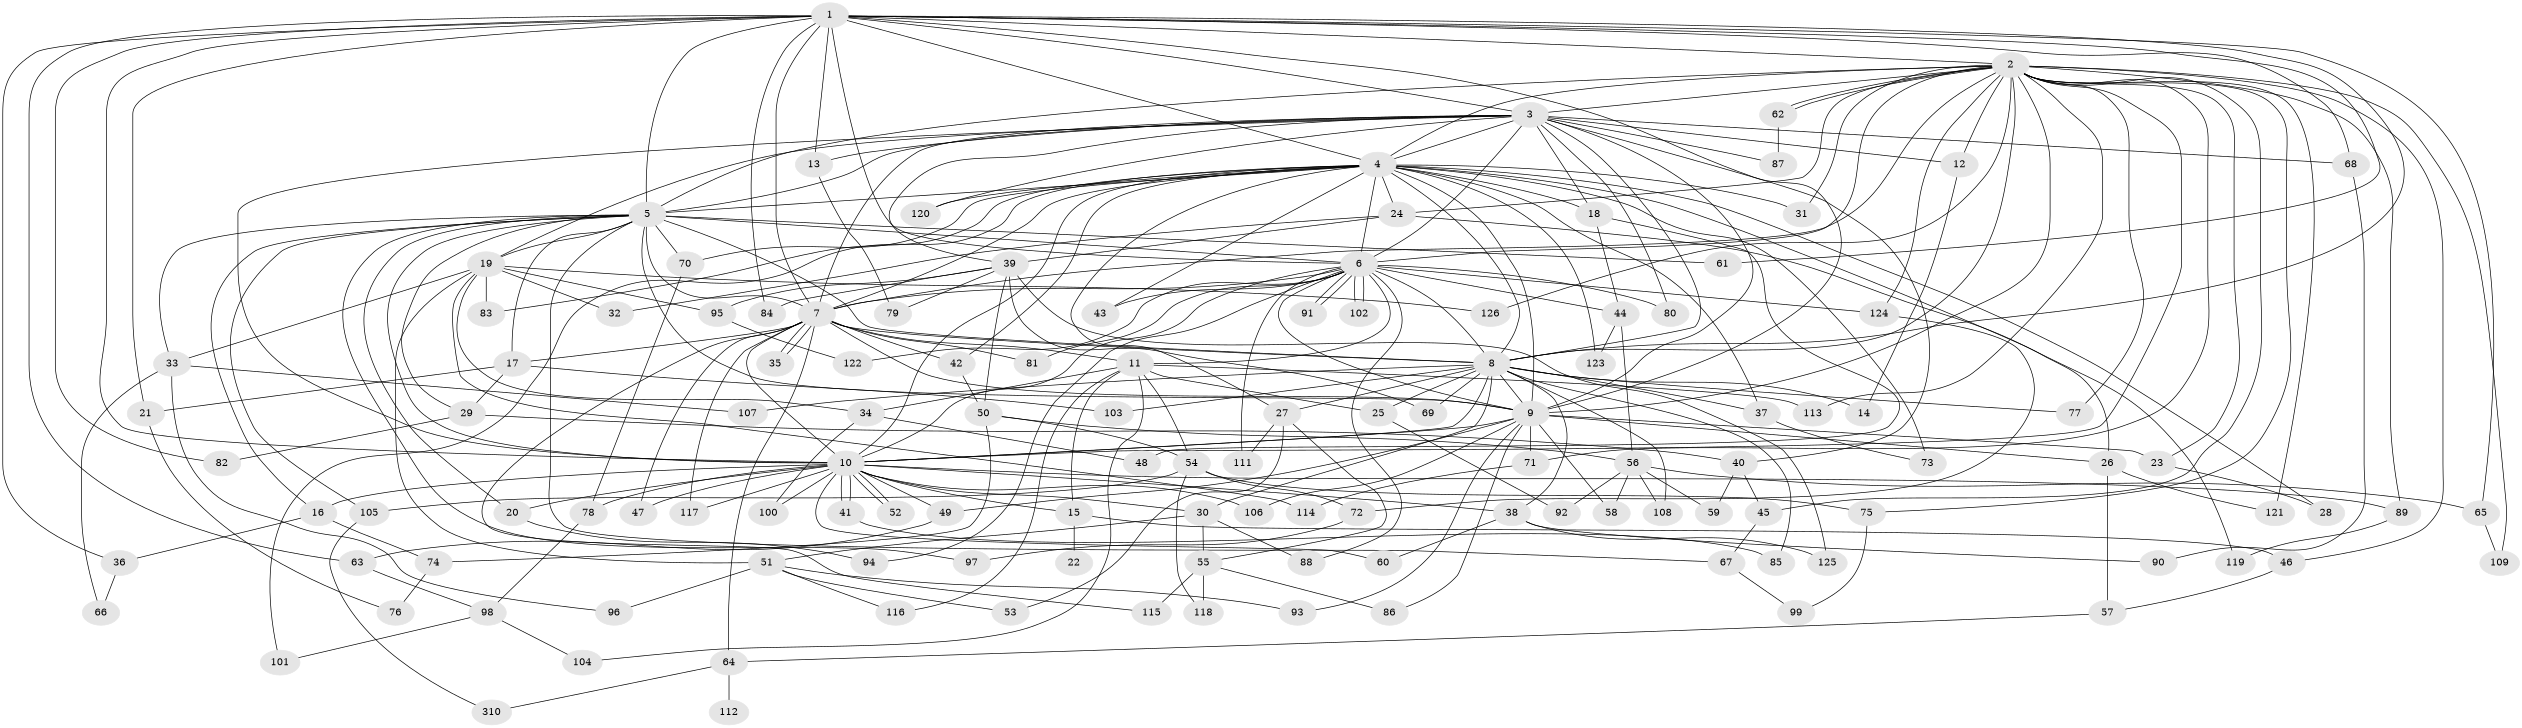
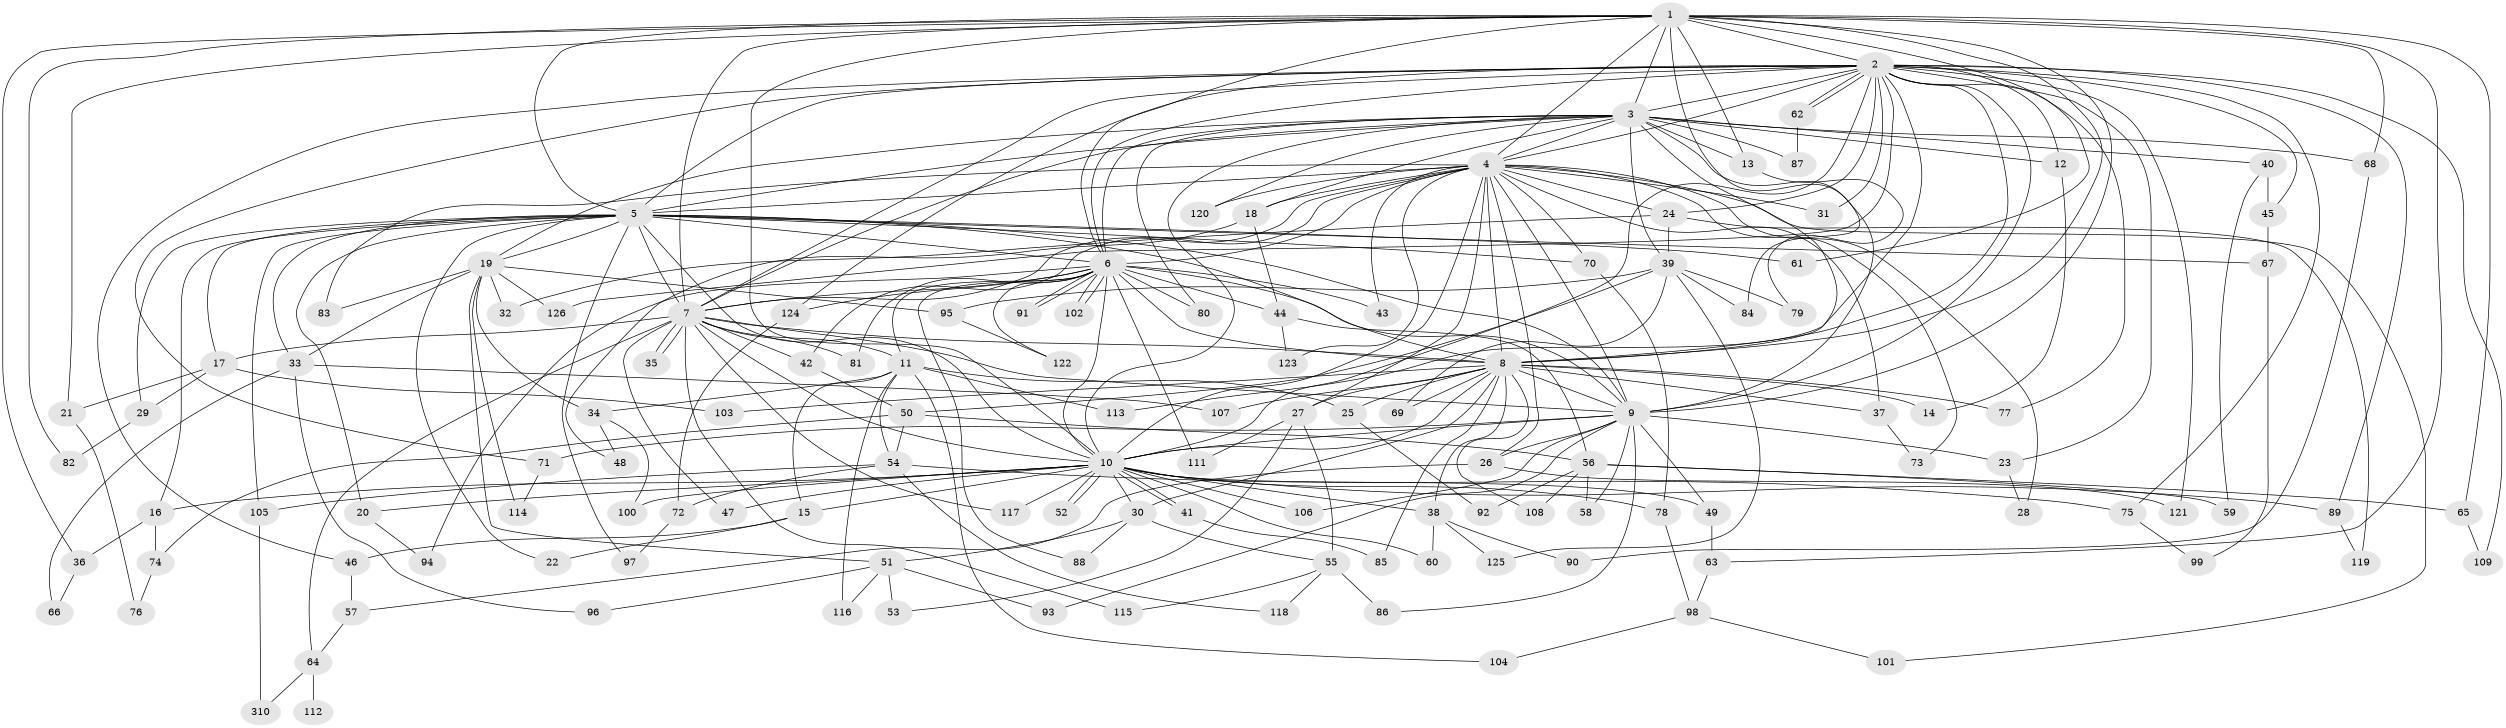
none -> (419, 342)
(1011, 431) -> none
